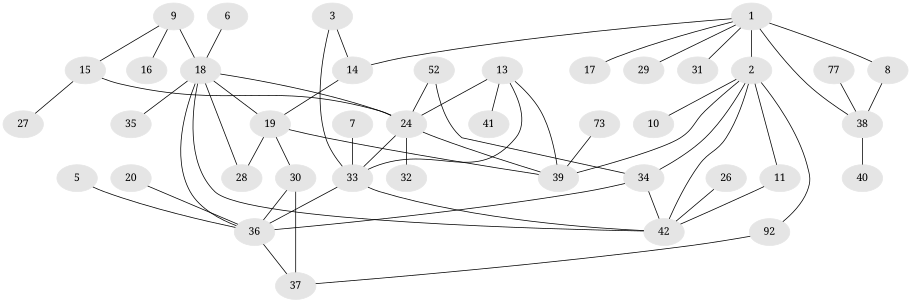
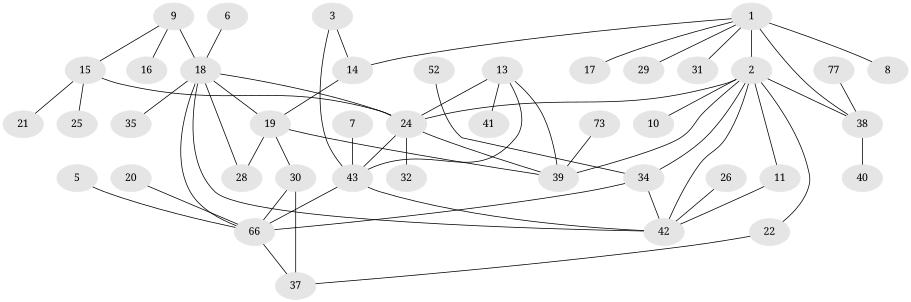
(420, 97) -> (581, 102)
(875, 97) -> (807, 97)
(23, 124) -> (23, 124)
none -> (77, 124)
(353, 178) -> (353, 178)
(255, 232) -> (255, 232)
(770, 232) -> (770, 232)
